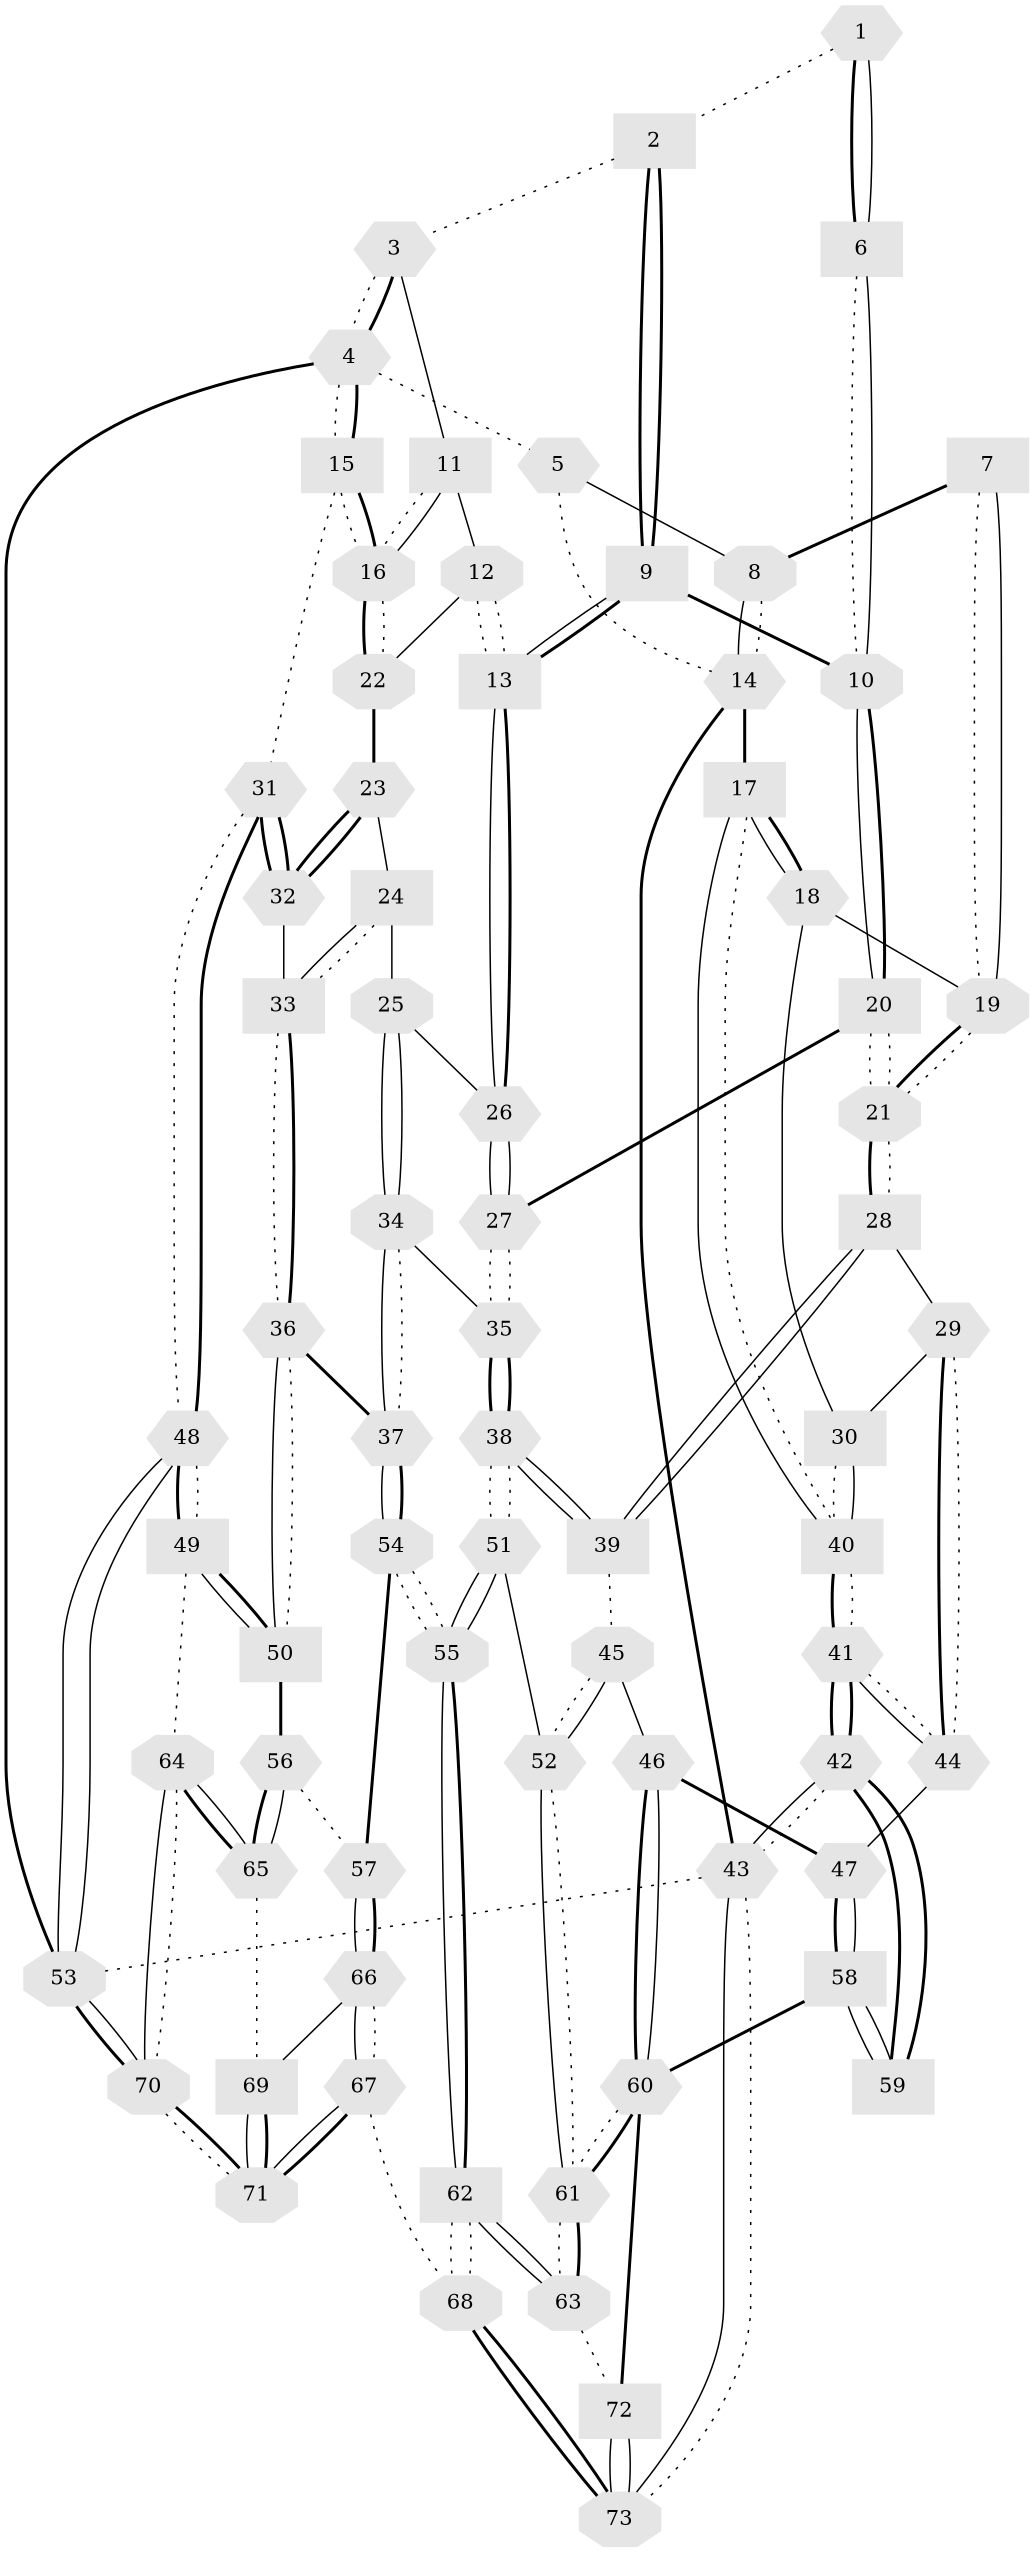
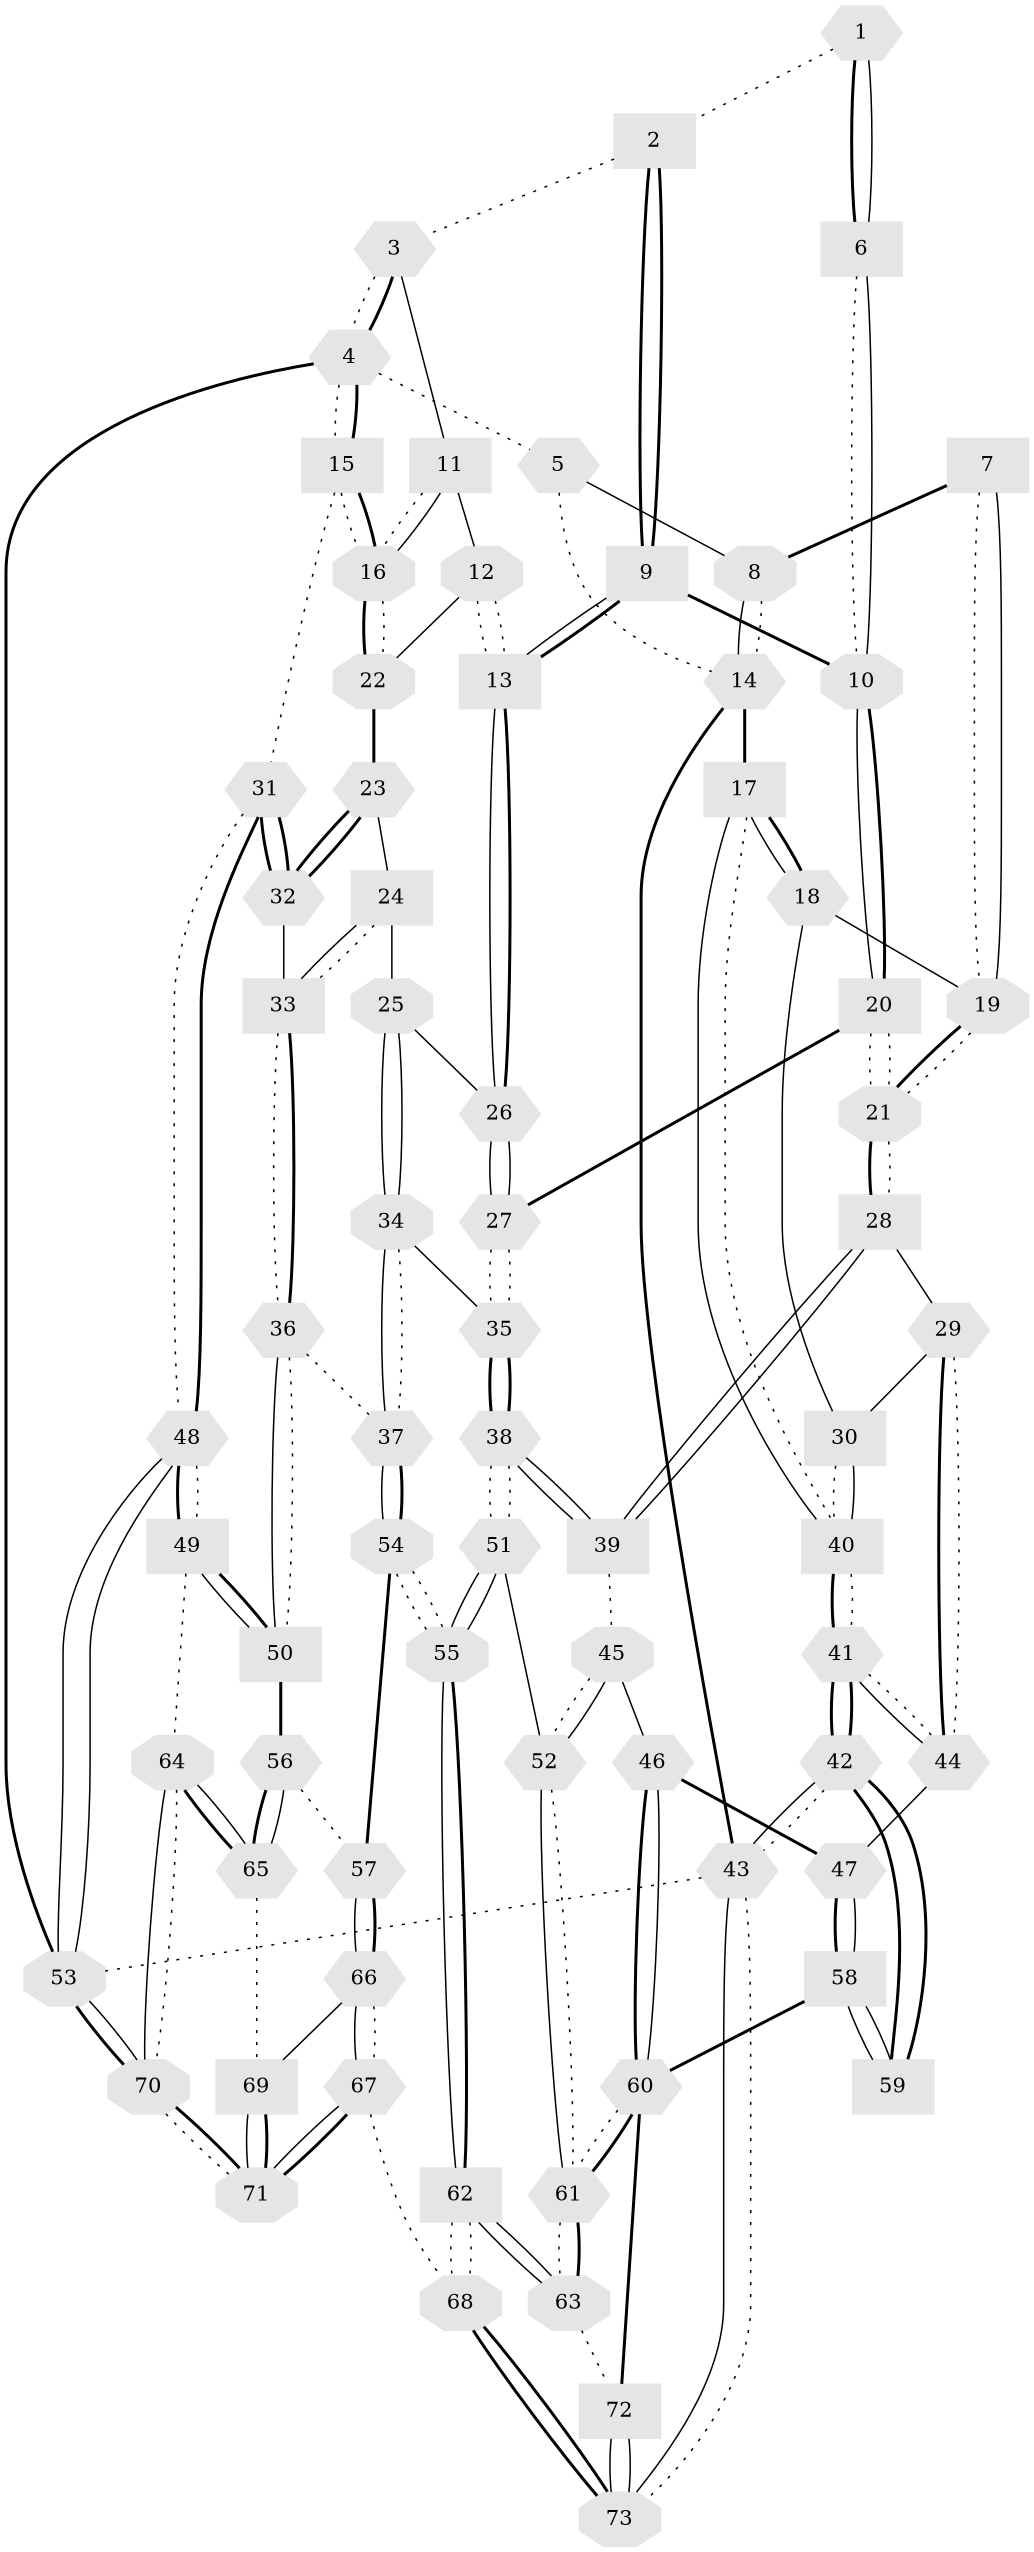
(338, 1384) -> (338, 1384)
